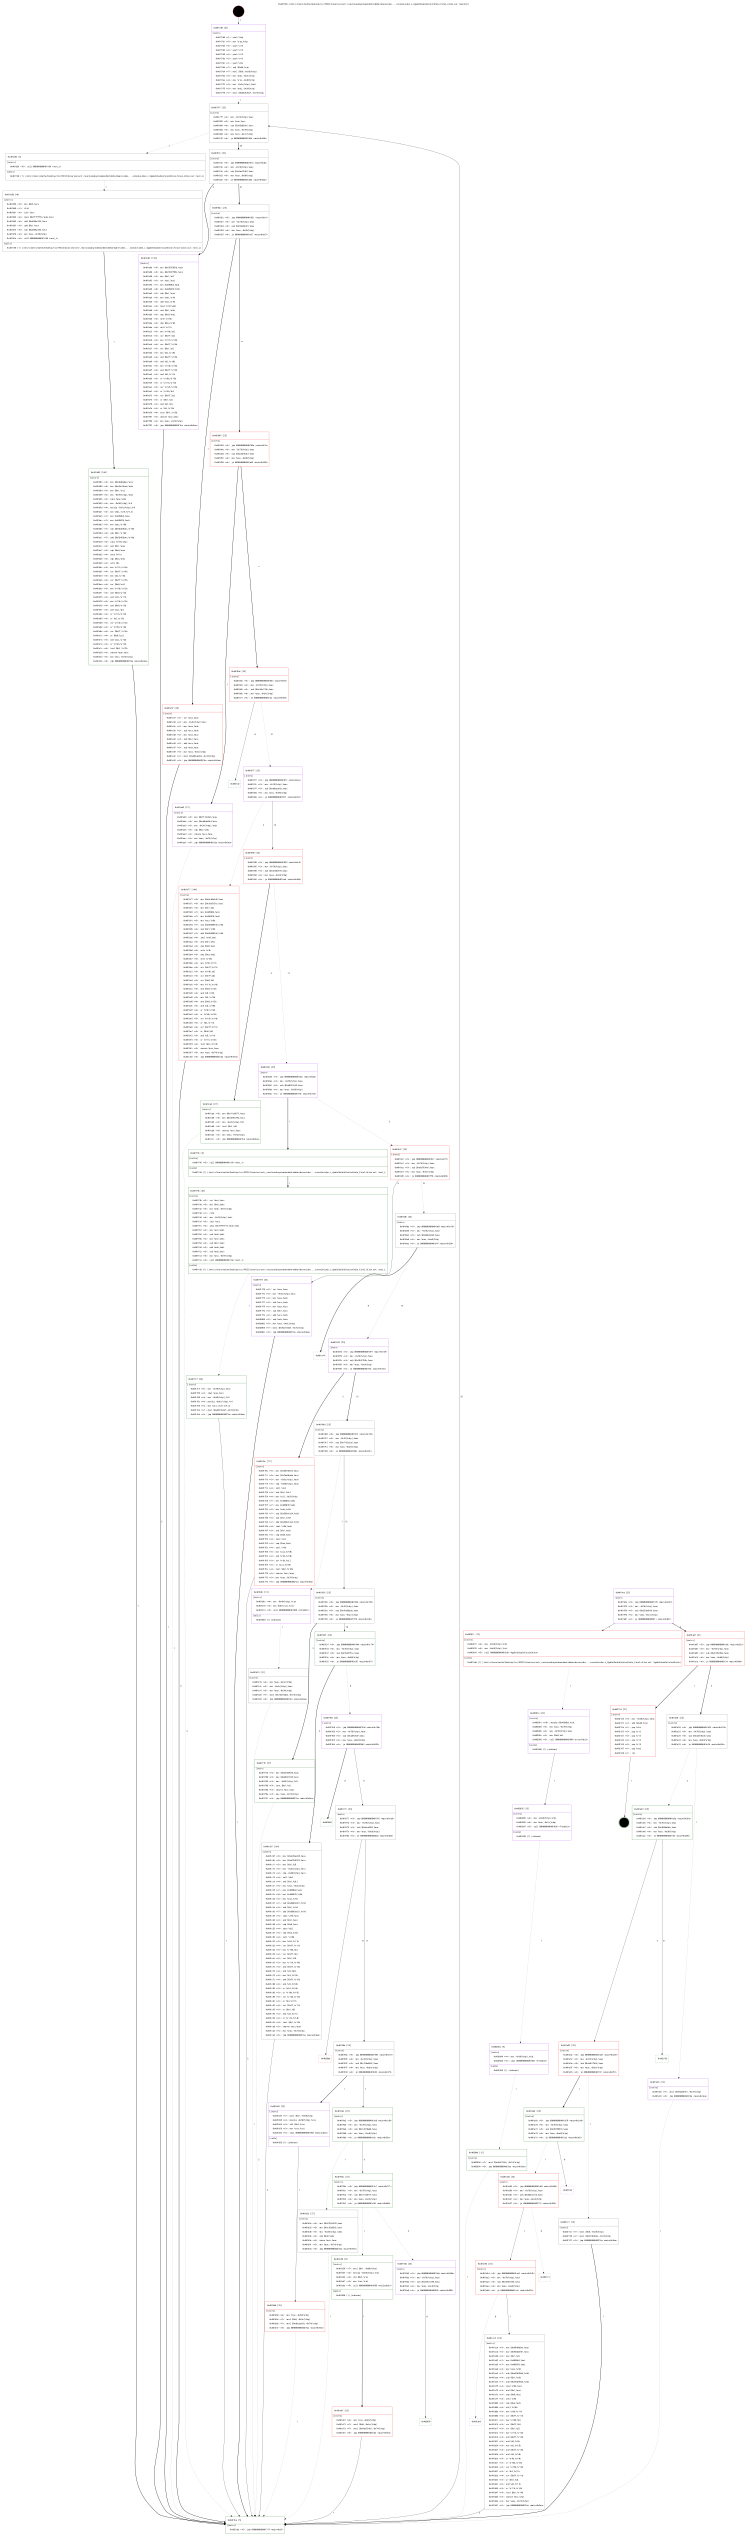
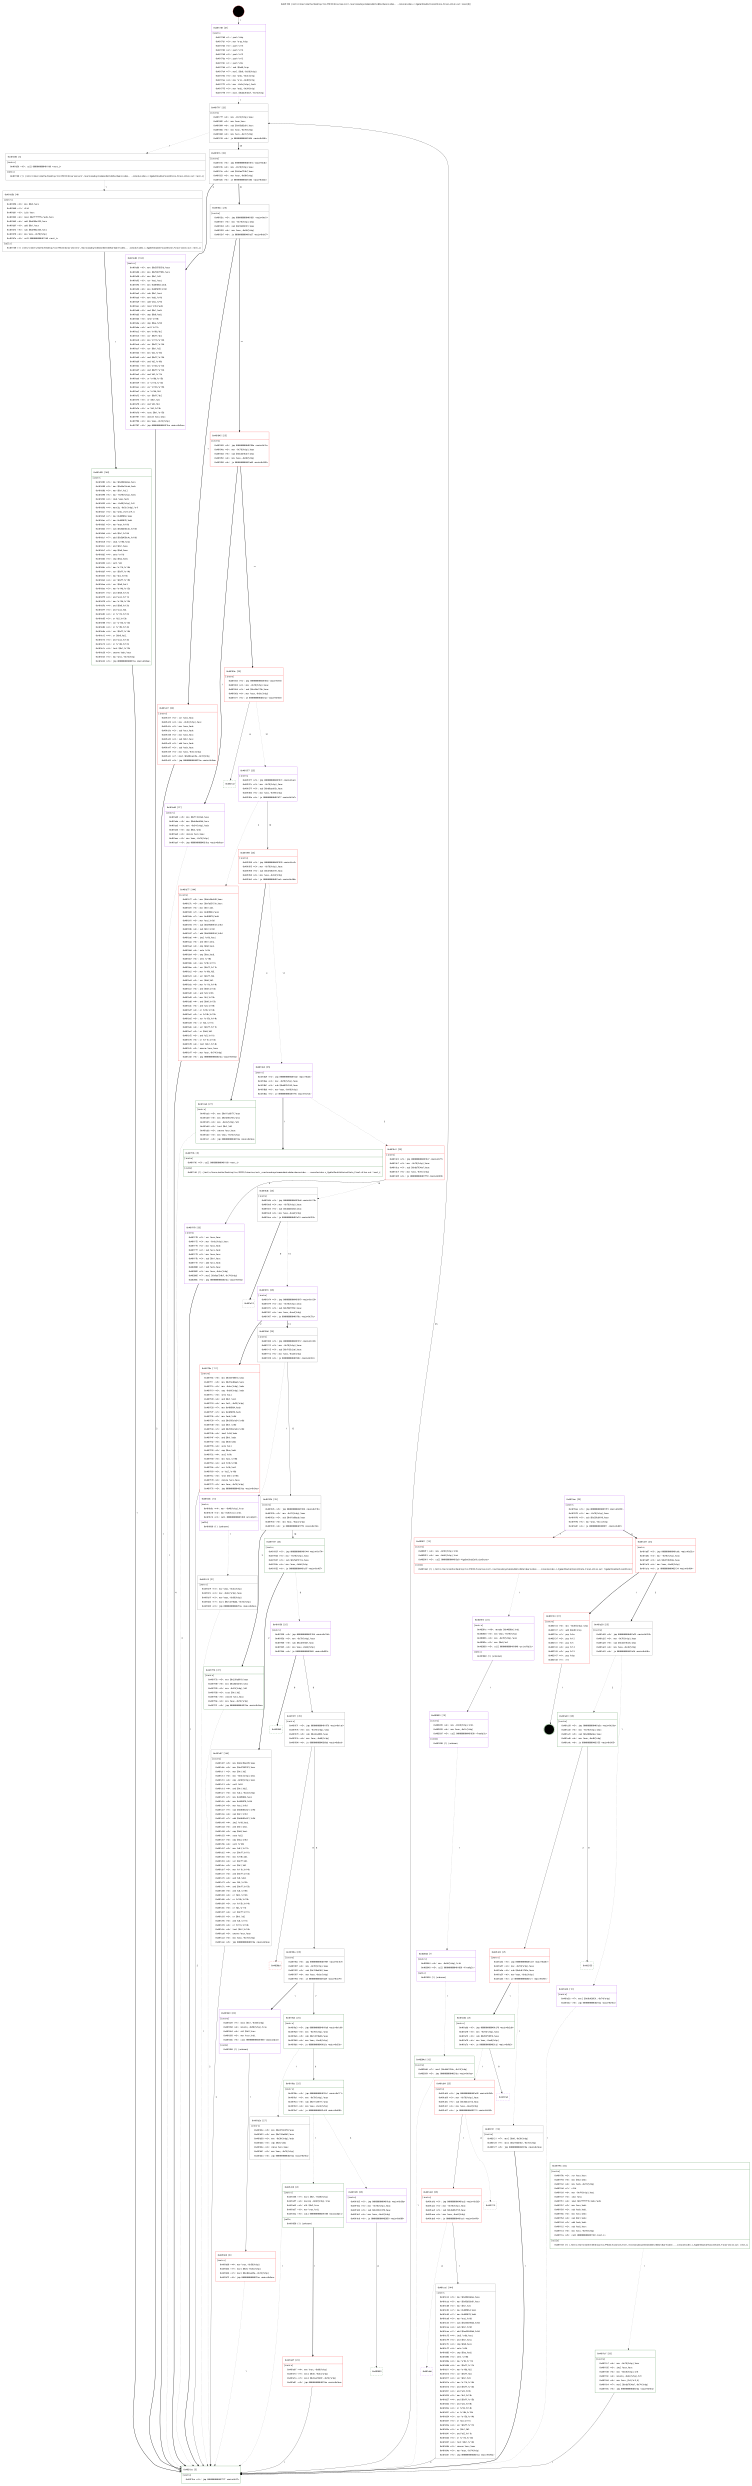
(288, 1181) -> none
